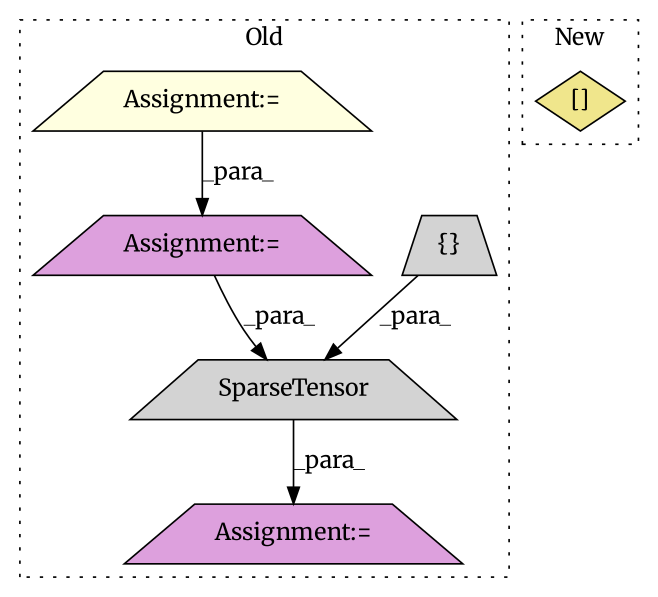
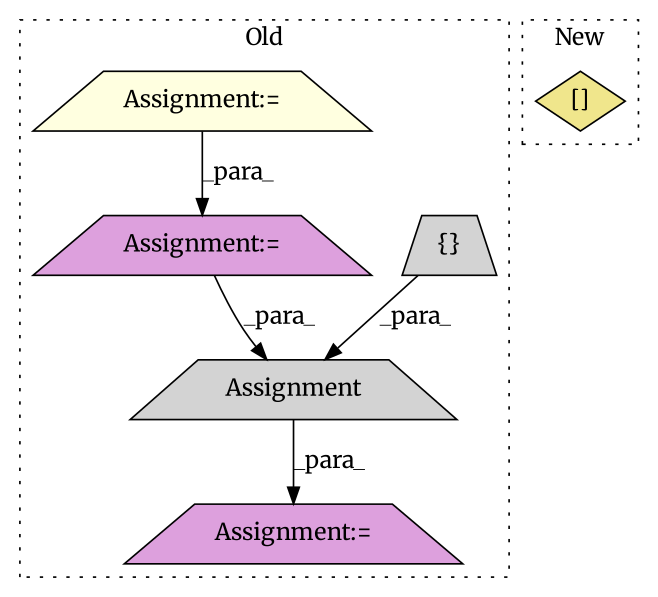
(294, 390) -> (294, 390)
